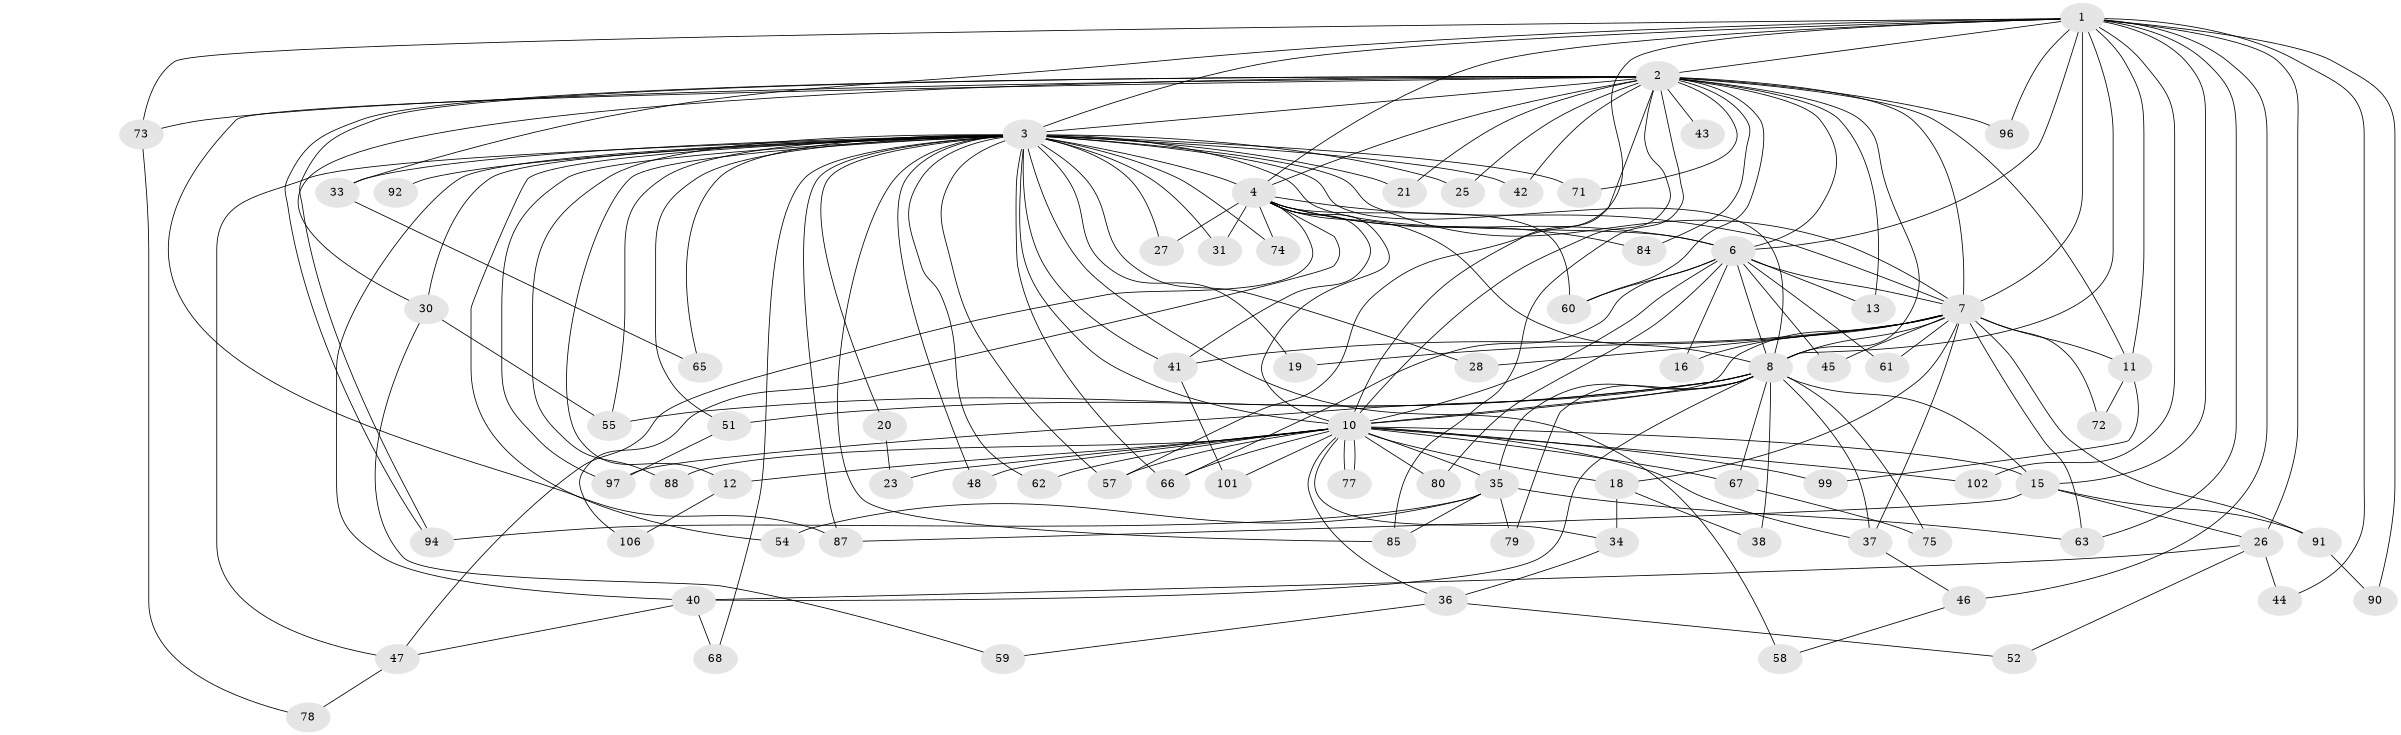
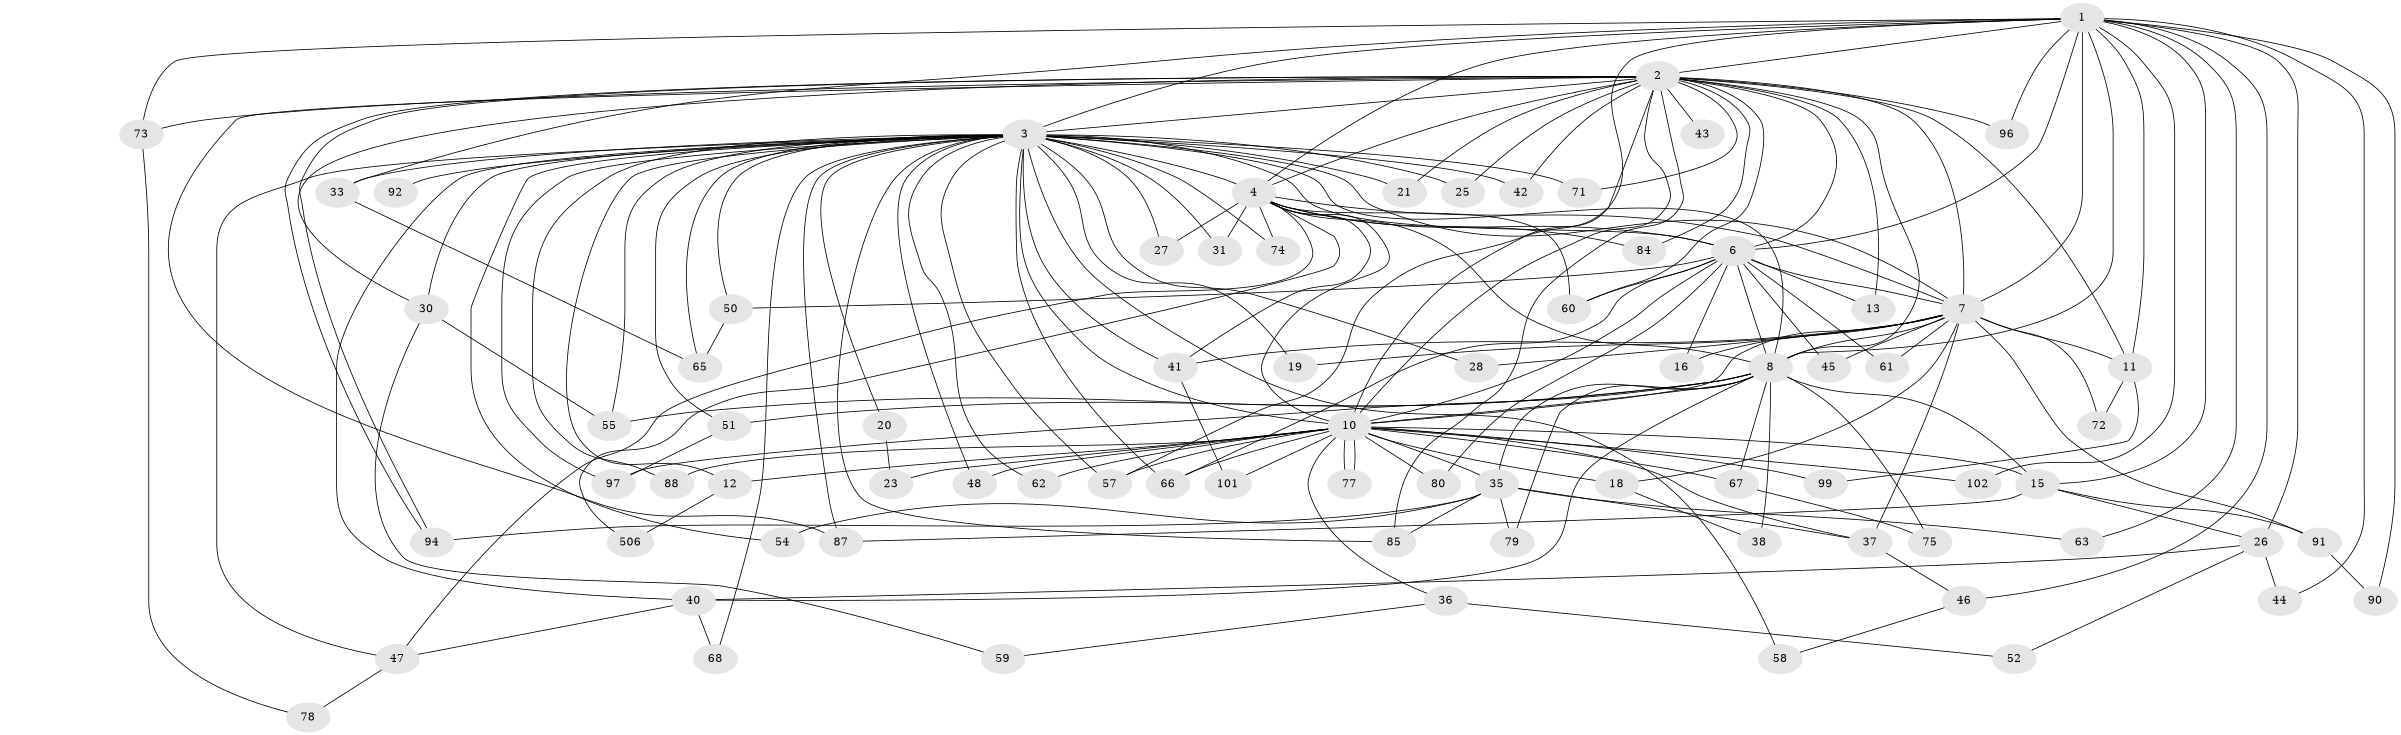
none -> (731, 309)
(2032, 424) -> none
(1839, 442) -> (1733, 520)
(631, 543) -> (631, 543)
(1617, 543) -> none
